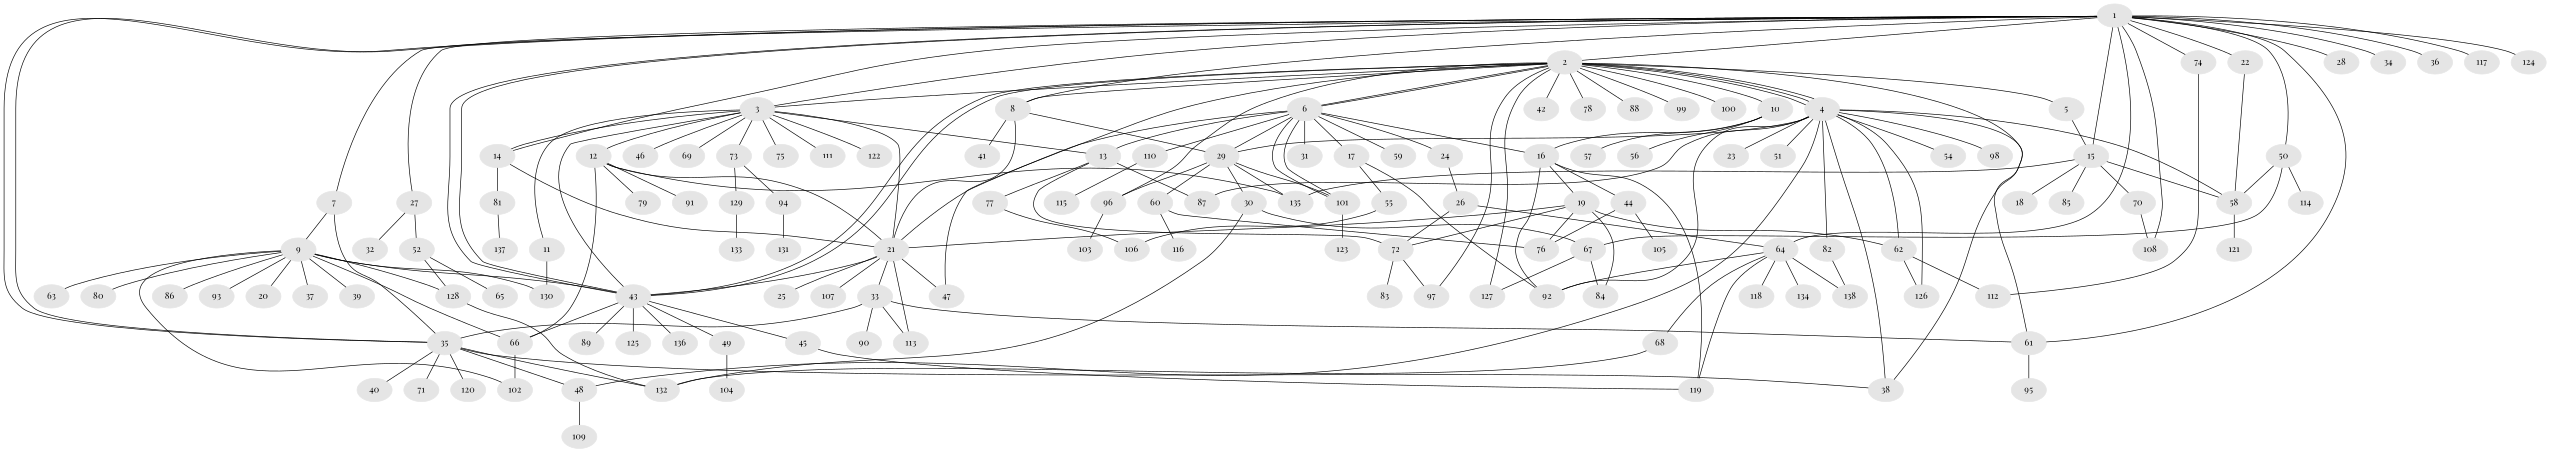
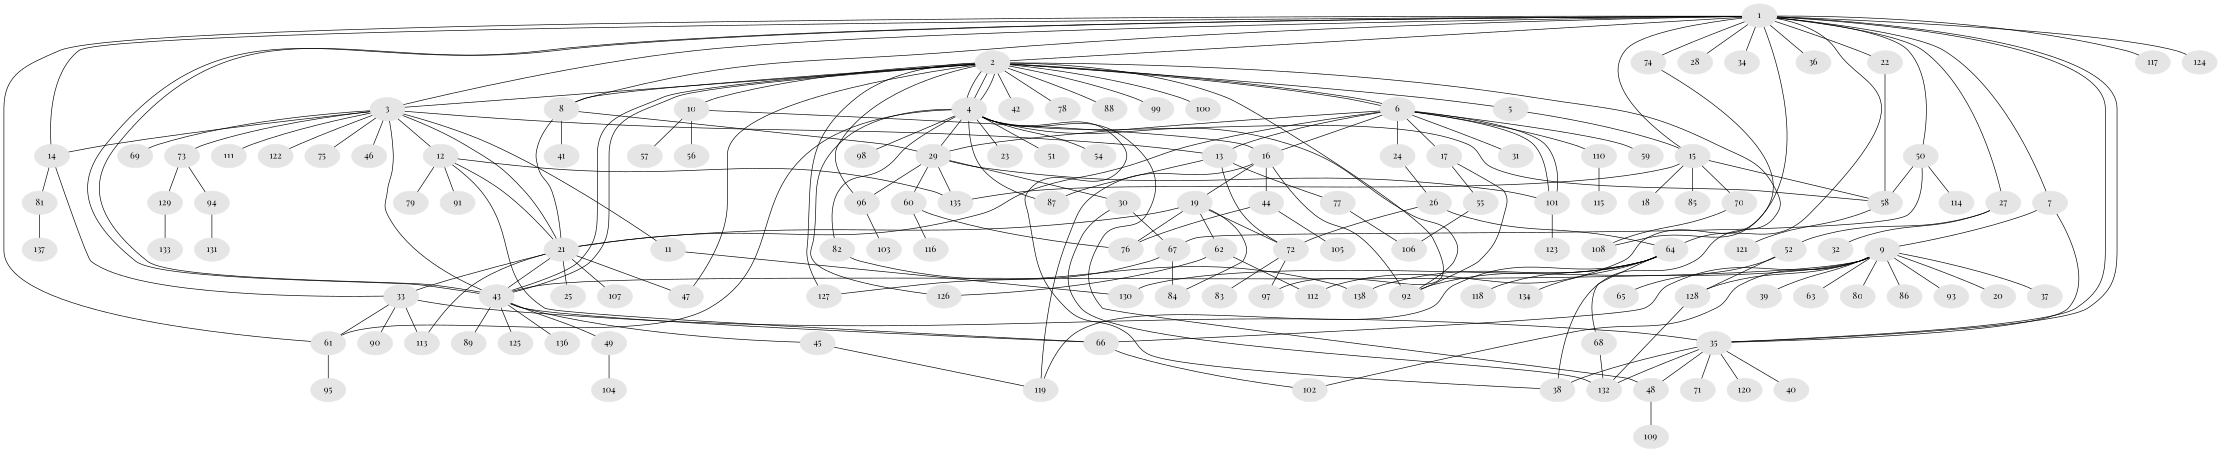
(1884, 167) -> none
(686, 229) -> (185, 288)
